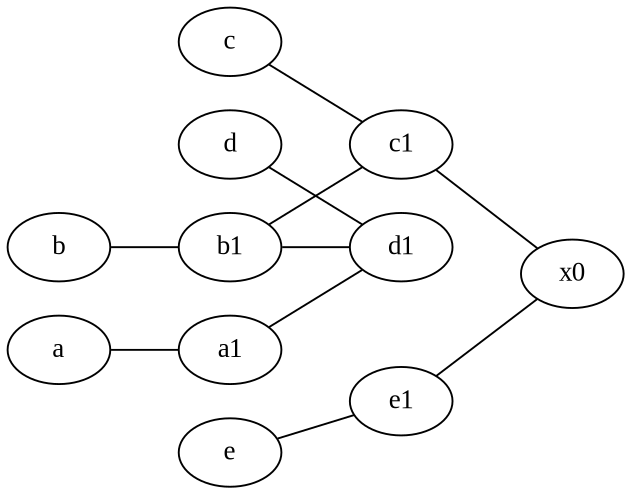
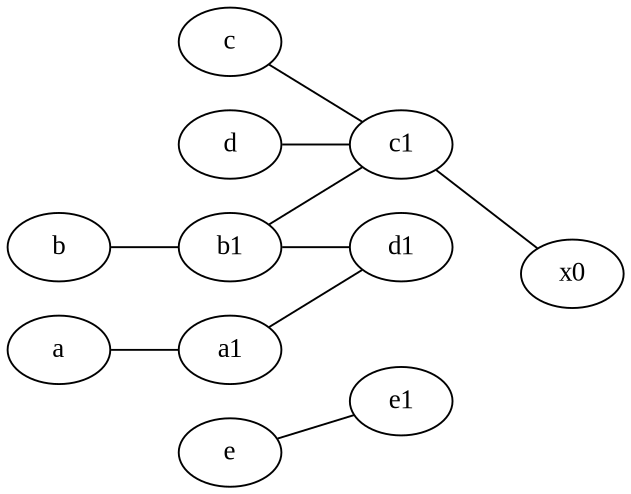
(304, 189) -> (316, 145)
(487, 337) -> none
